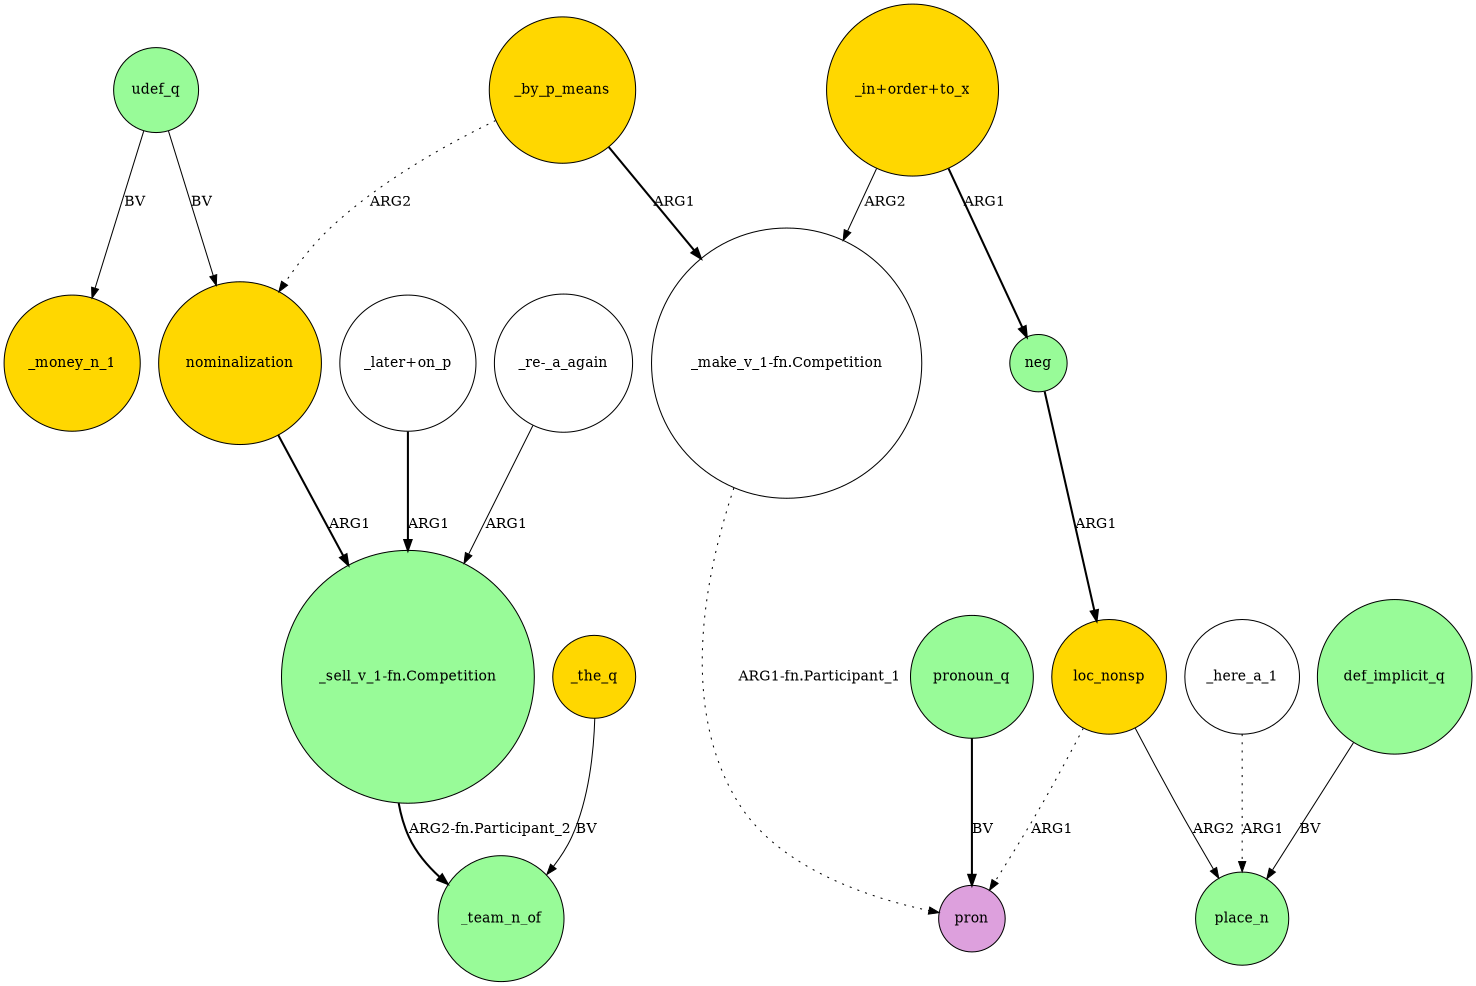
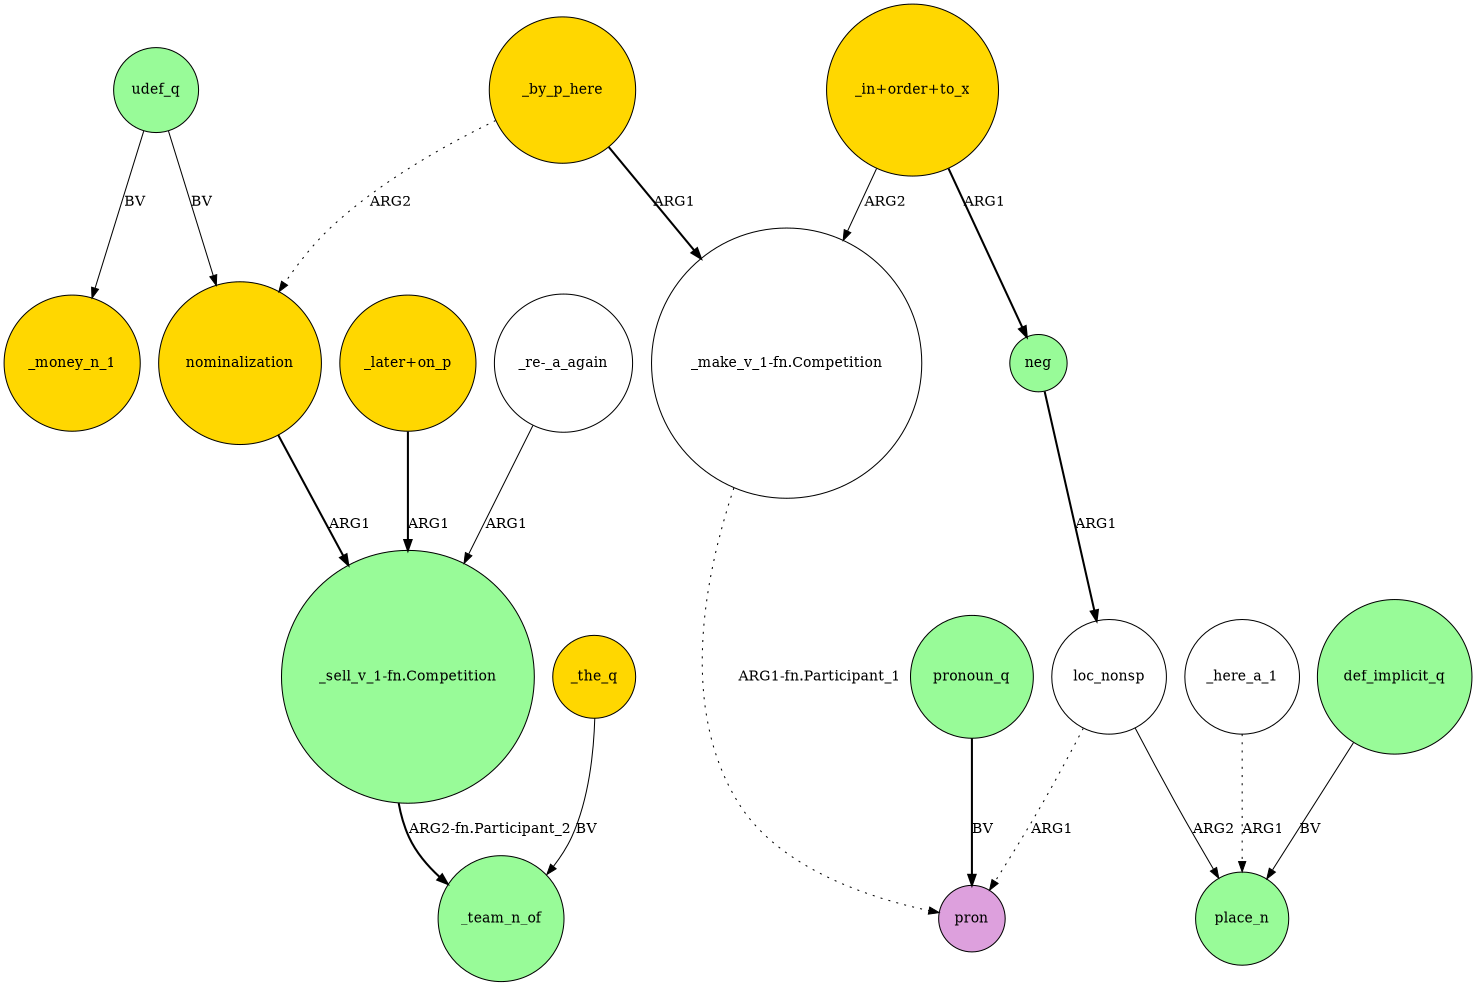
(562, 90) -> (562, 90)
(408, 363) -> (408, 363)
(1109, 677) -> (1109, 677)
